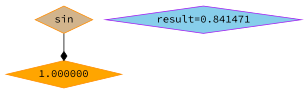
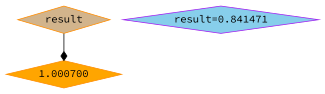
(64, 20) -> (64, 20)
(64, 74) -> (64, 74)
